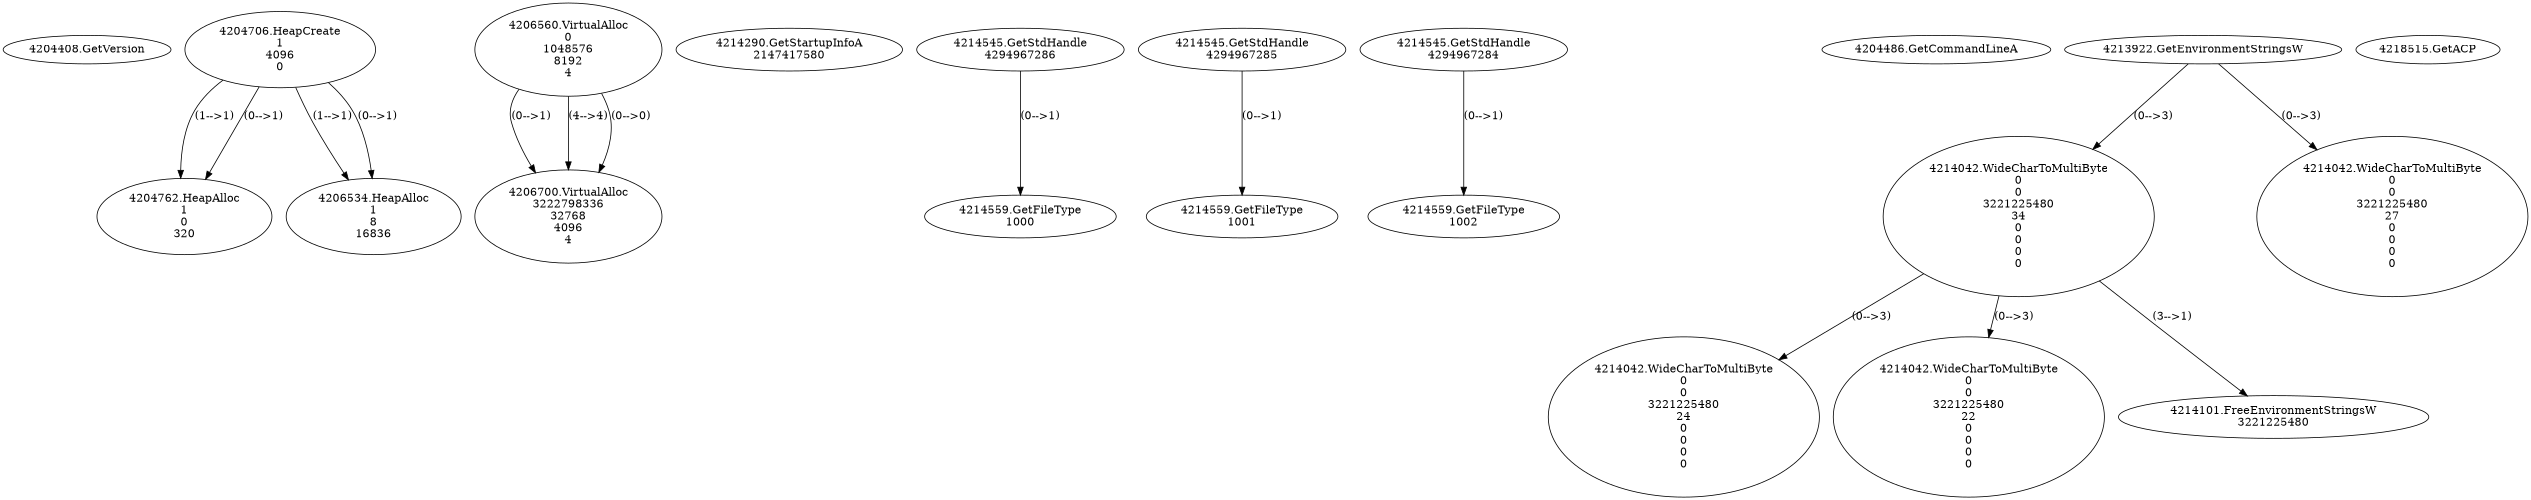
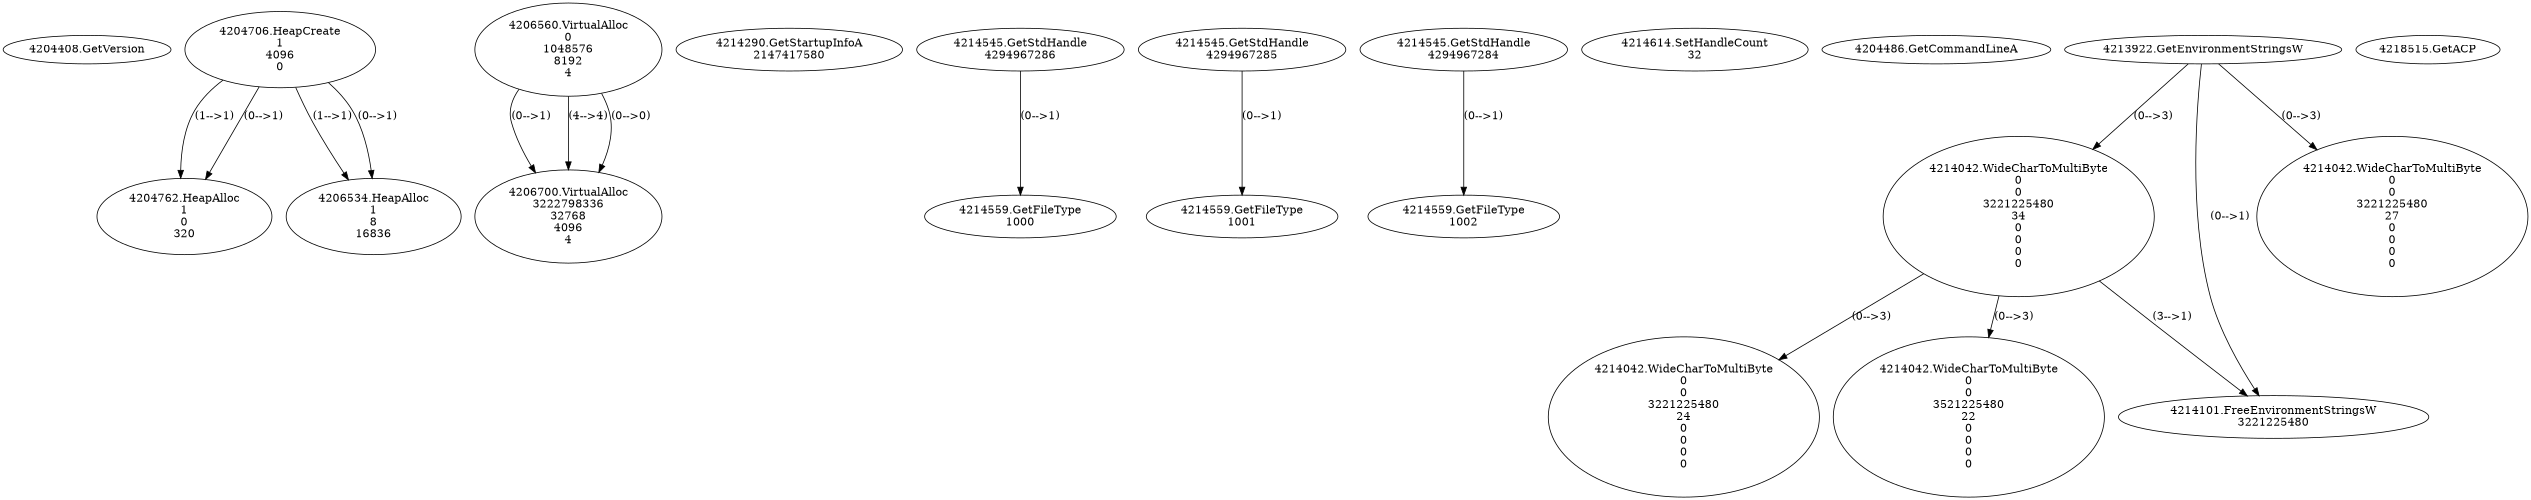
none -> (1695, 50)
none -> (2199, 232)
(1969, 417) -> (1969, 417)
